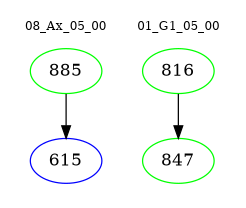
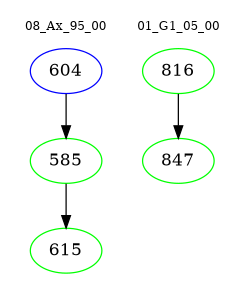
(66, 27) -> (66, 27)
(66, 71) -> (66, 161)
none -> (66, 71)
(66, 161) -> (66, 251)
